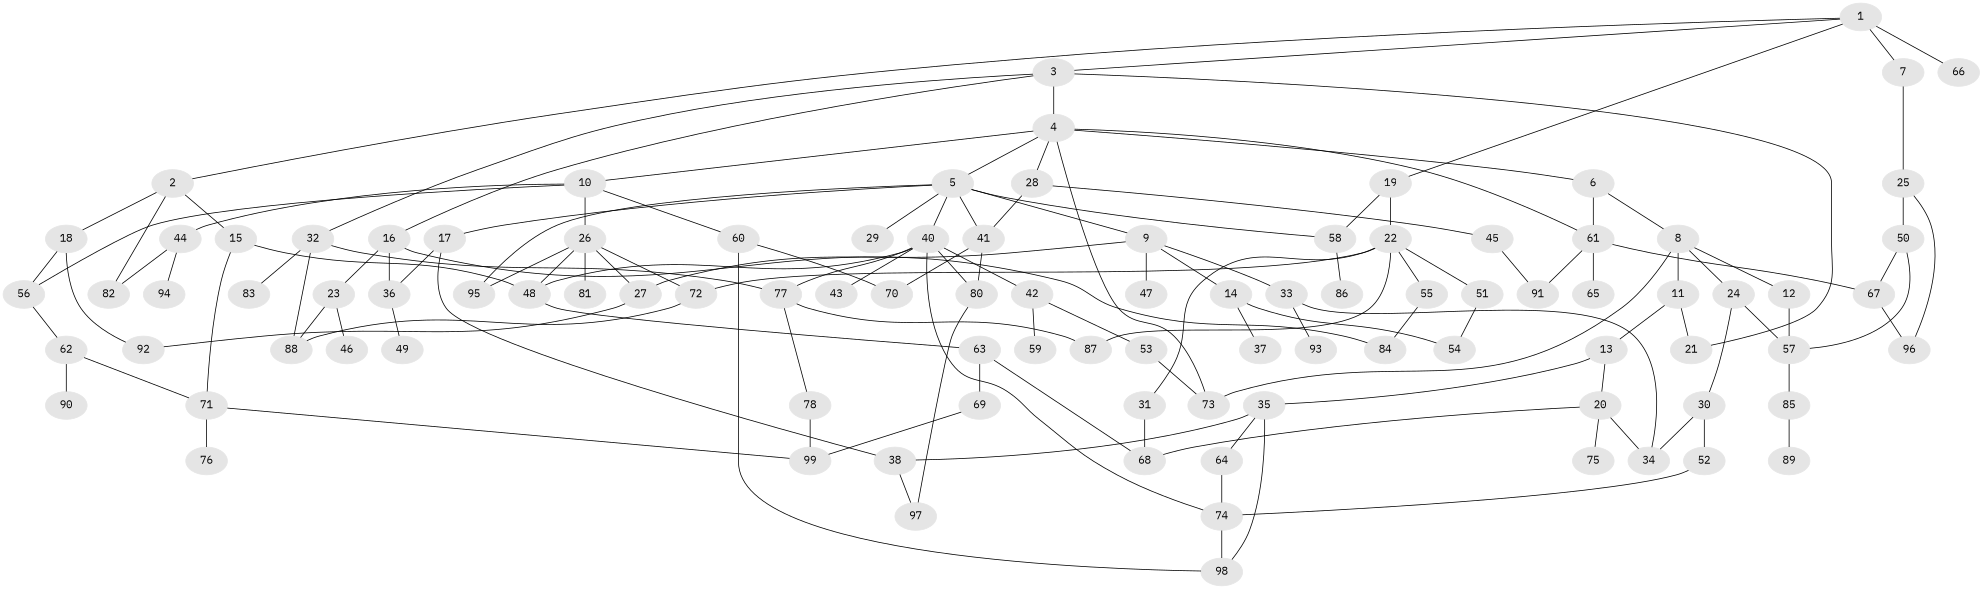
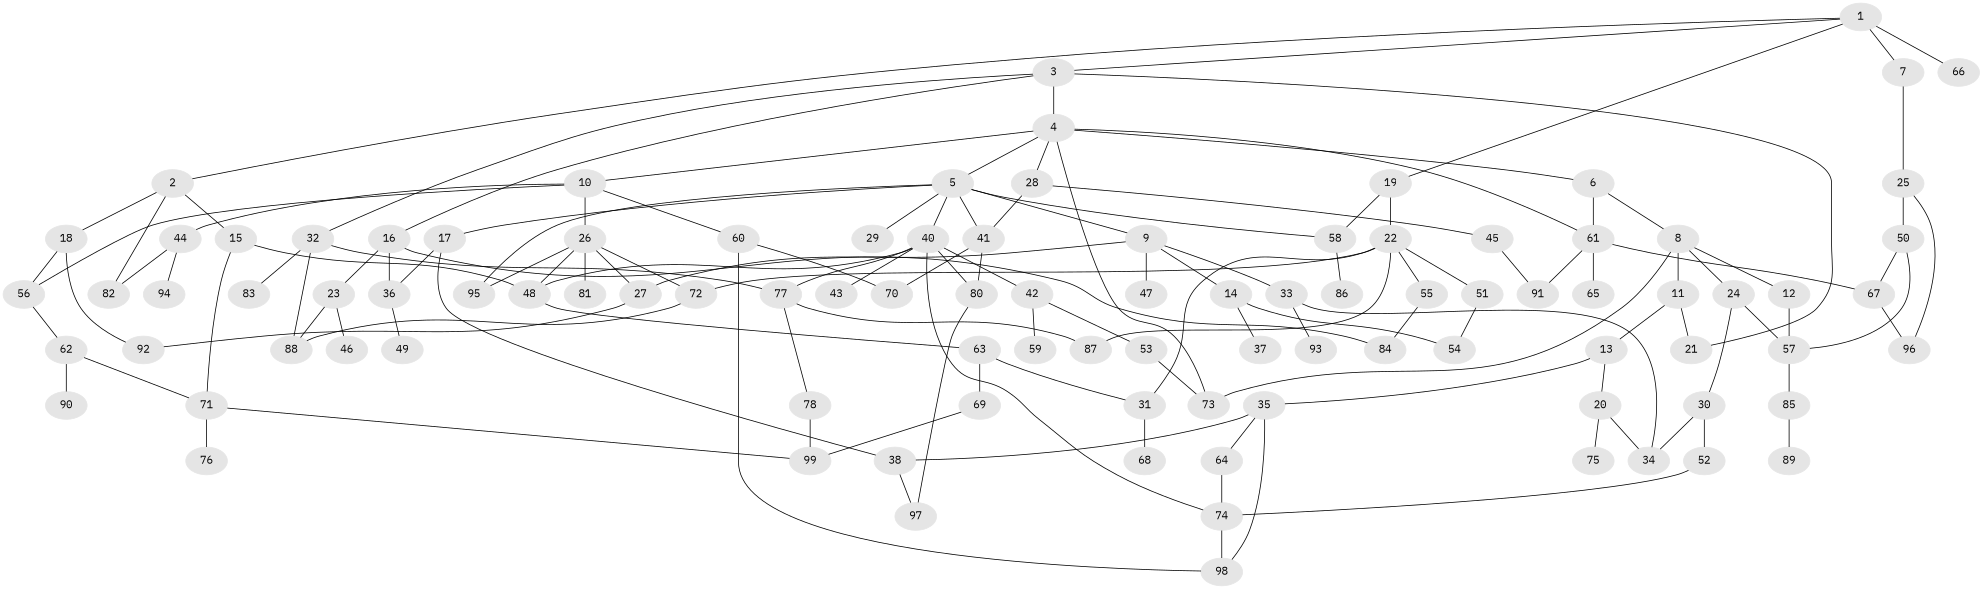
(1062, 406) -> (1060, 382)
(1370, 423) -> none
